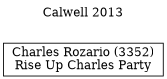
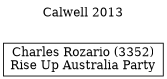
(83, 60) -> (83, 60)
